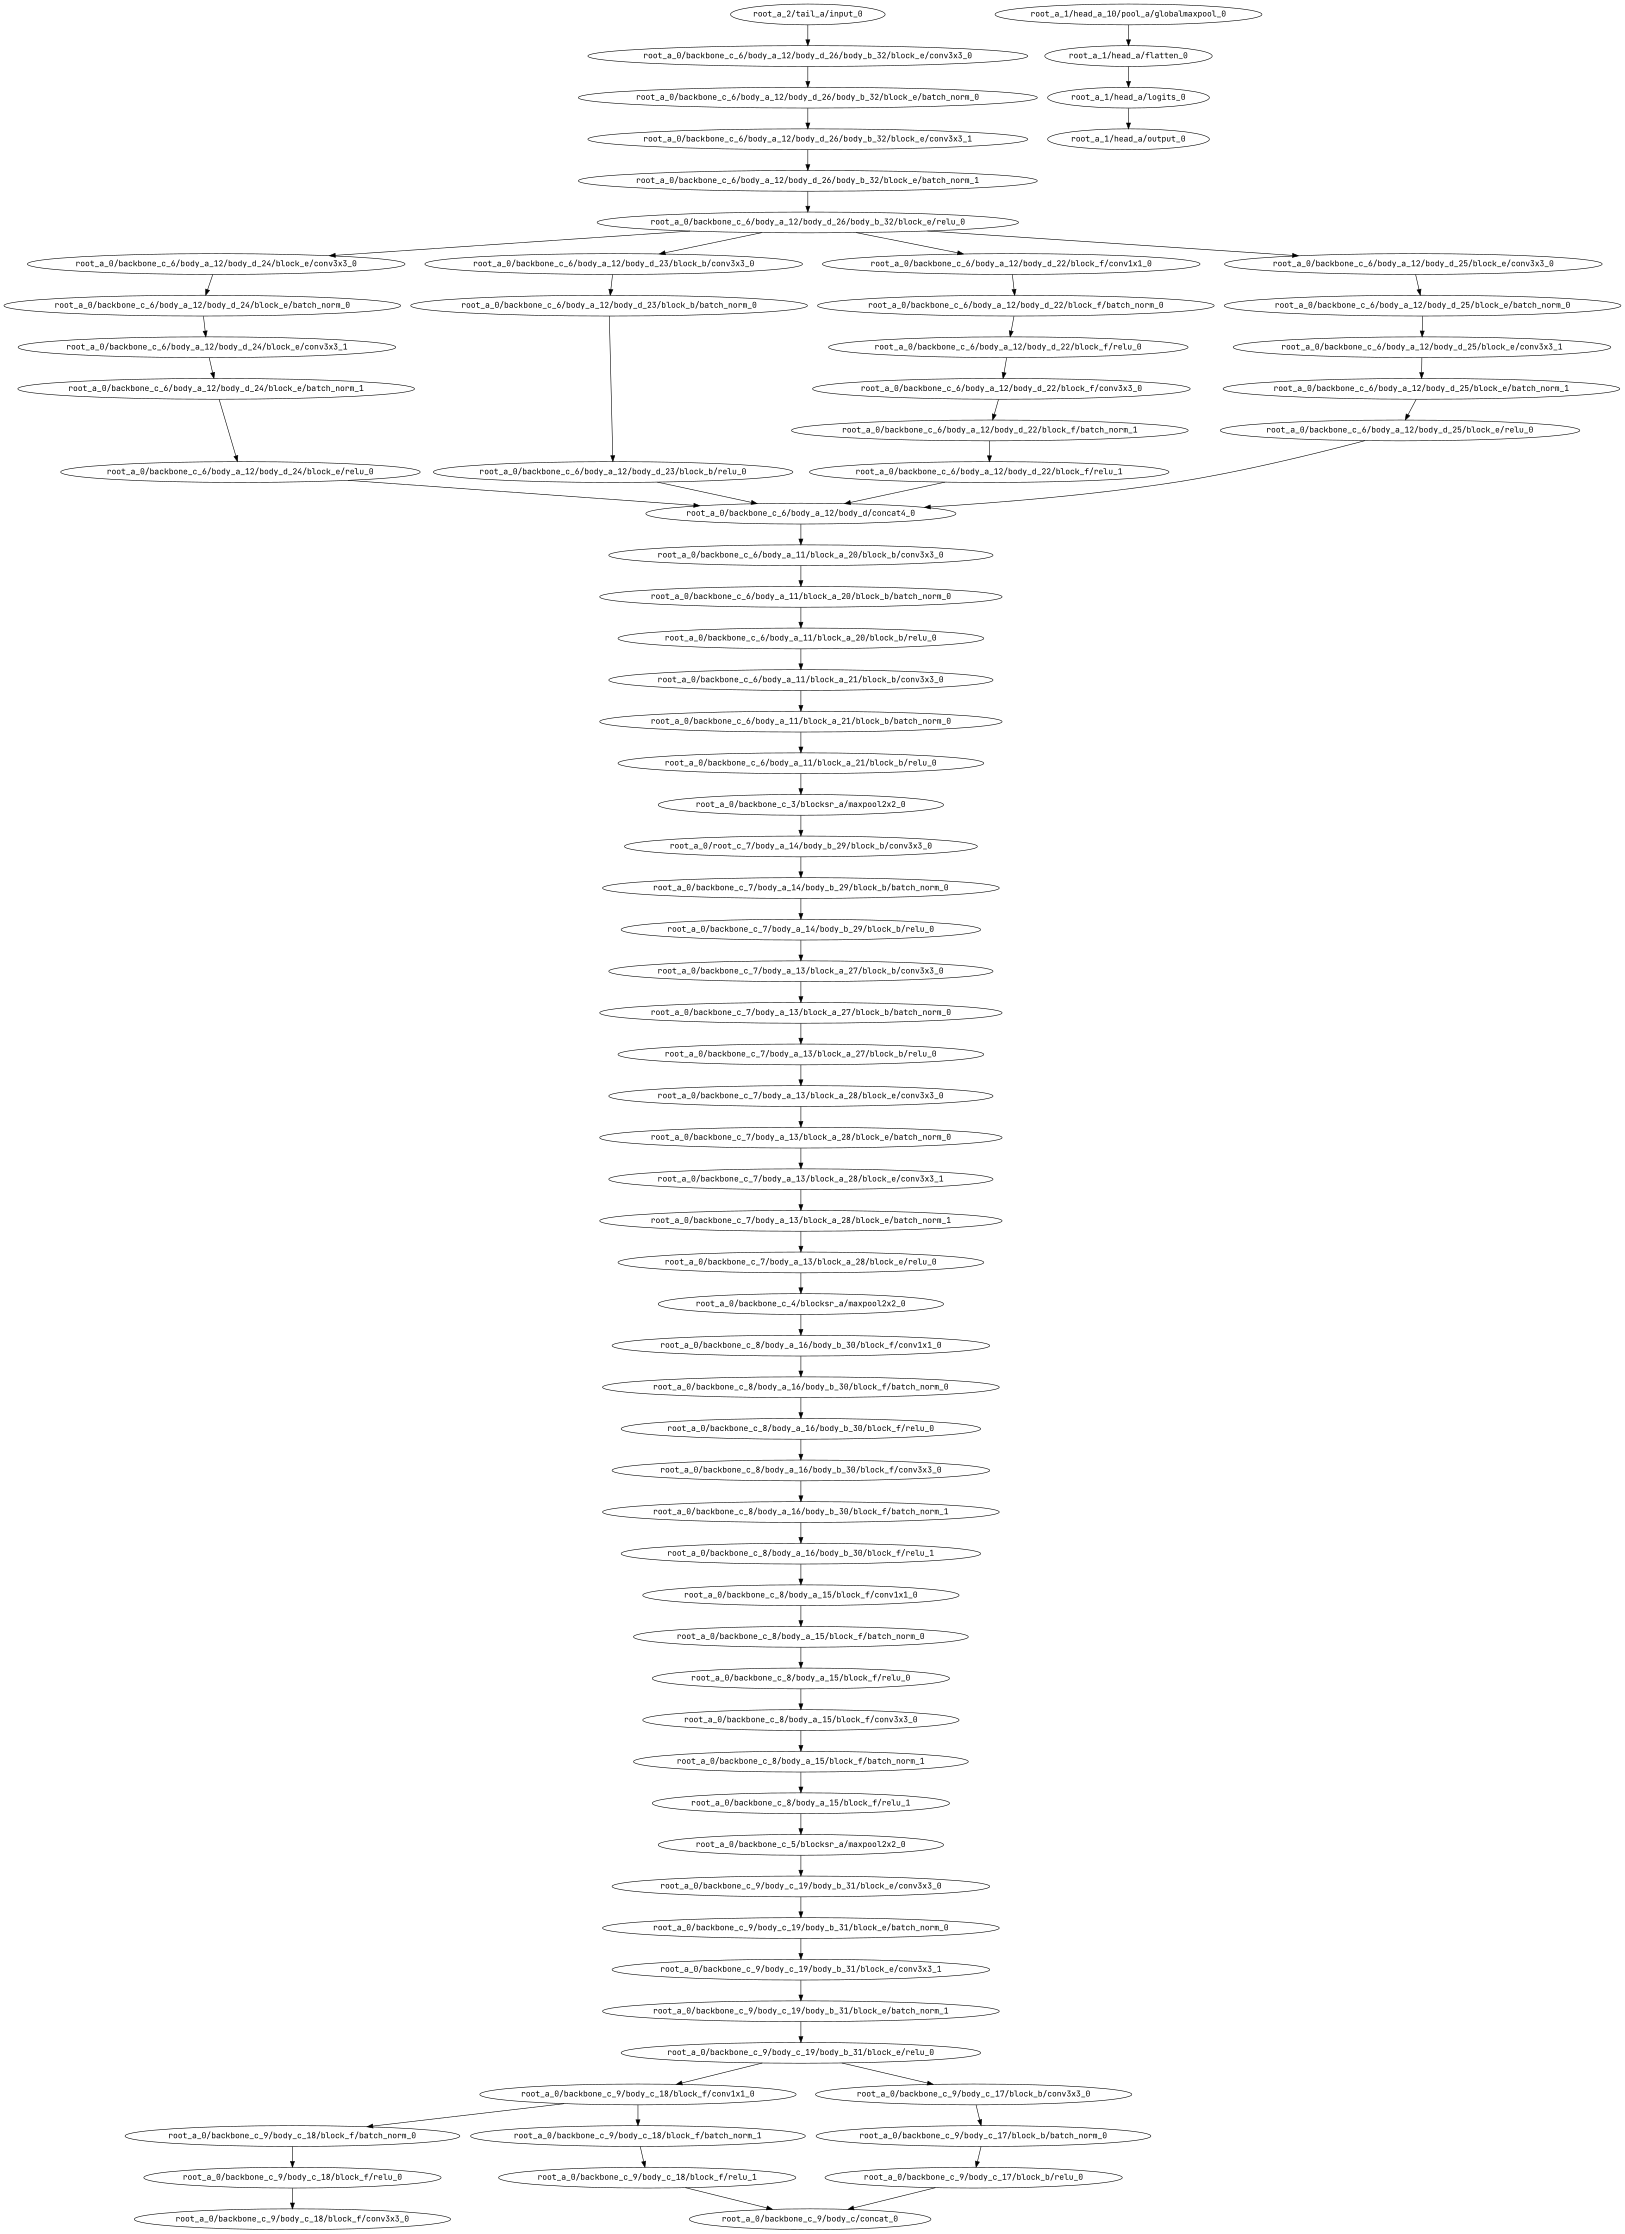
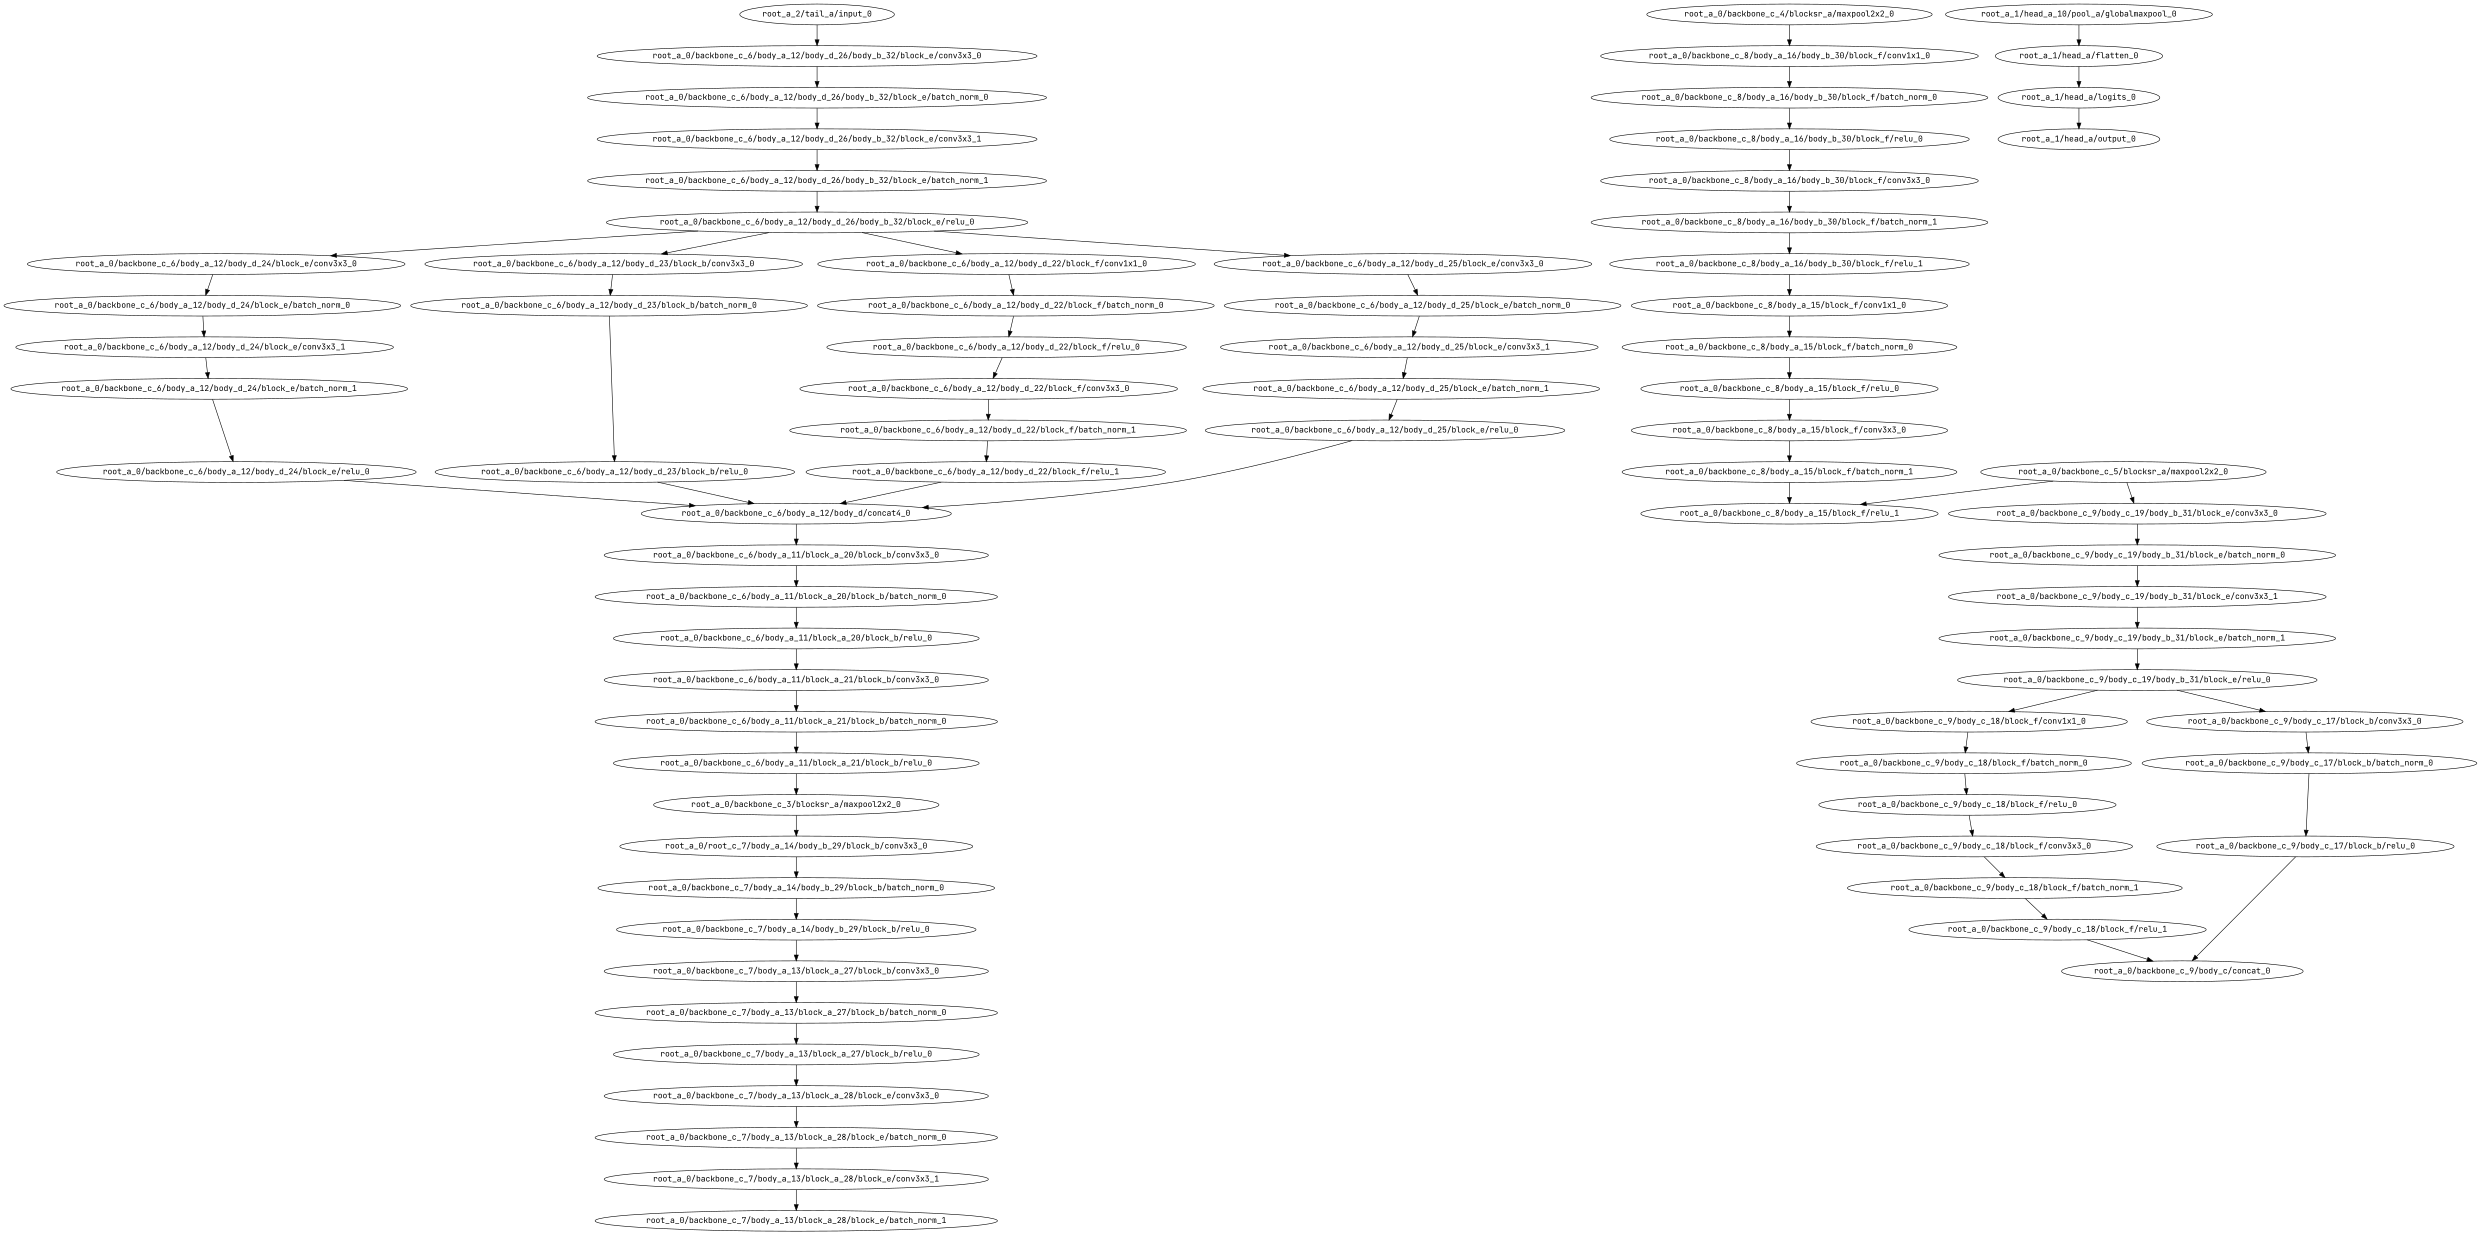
(801, 1262) -> none
(801, 1821) -> (1960, 492)
(638, 2112) -> (1993, 865)
